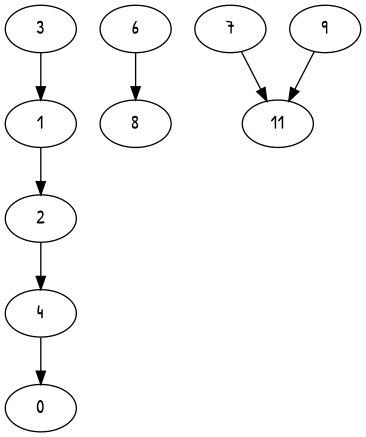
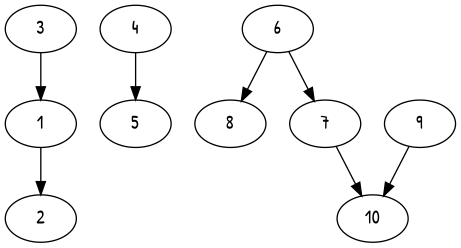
none -> (298, 70)
(278, 124) -> (373, 219)
(41, 260) -> none
(41, 408) -> (136, 124)
